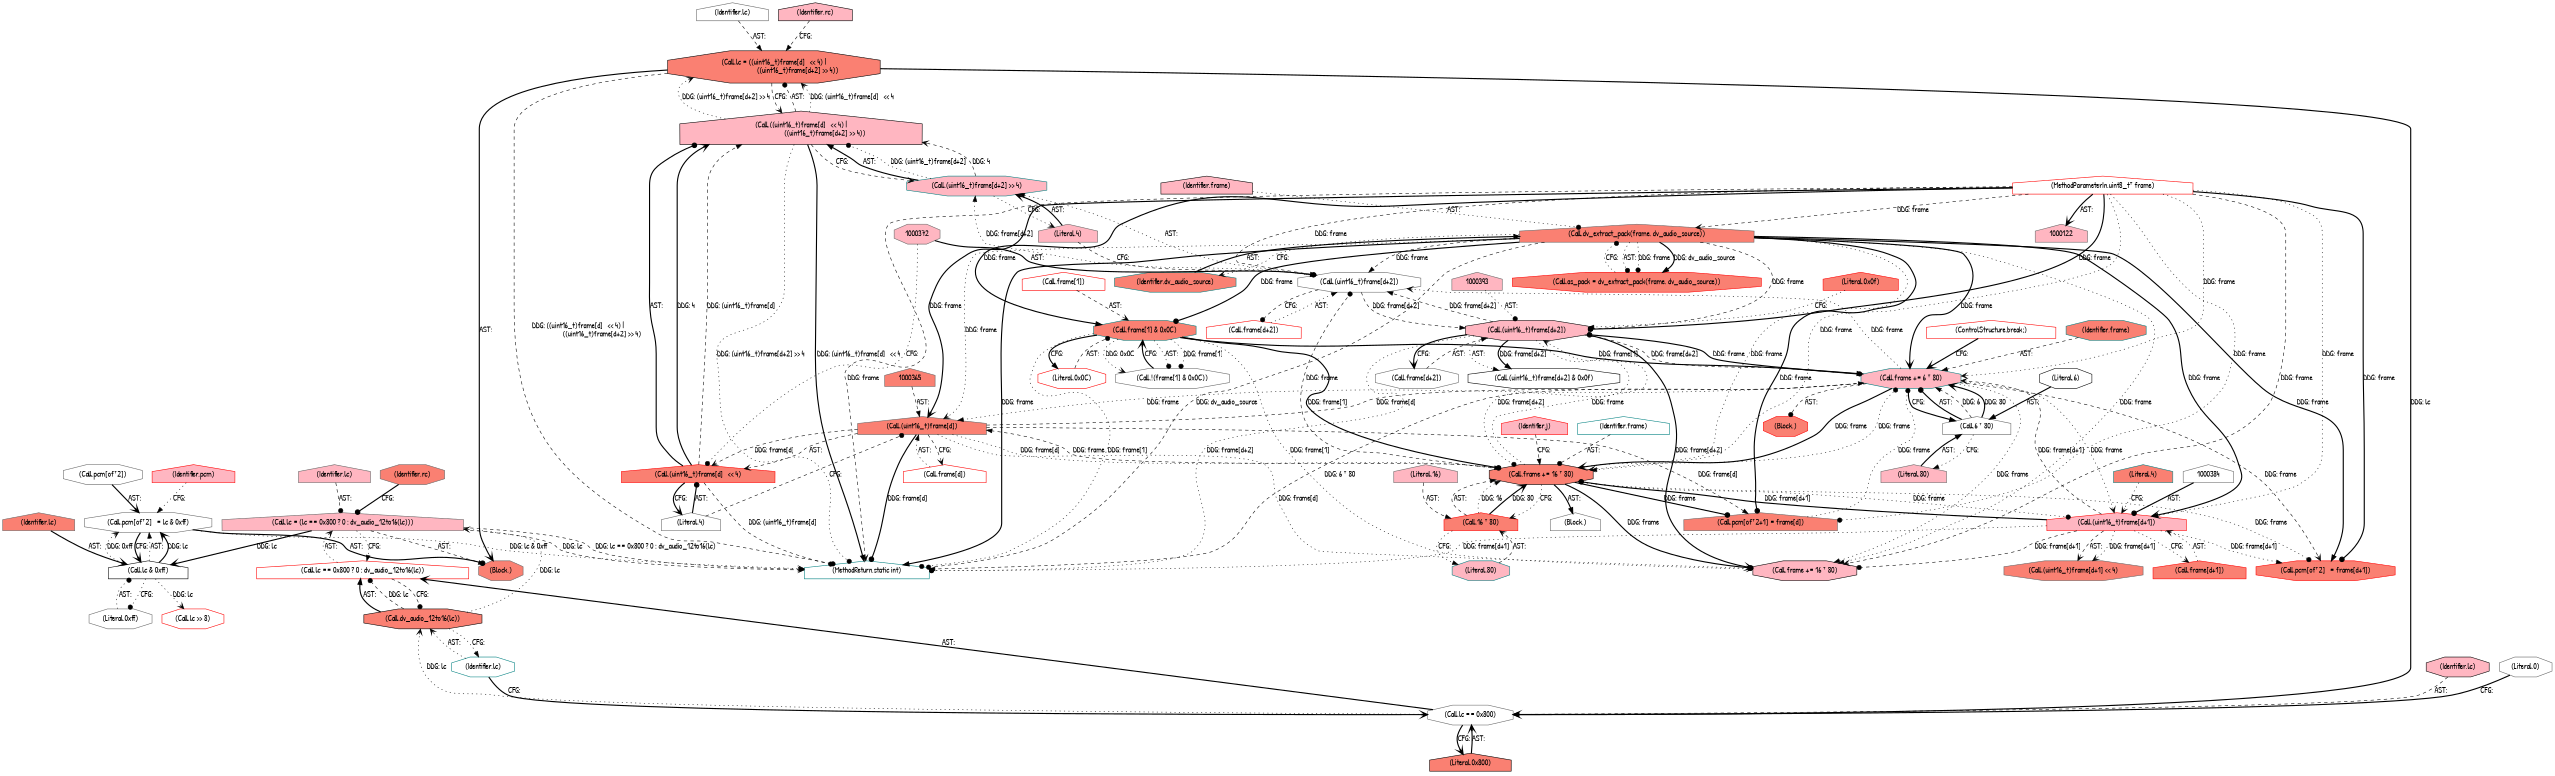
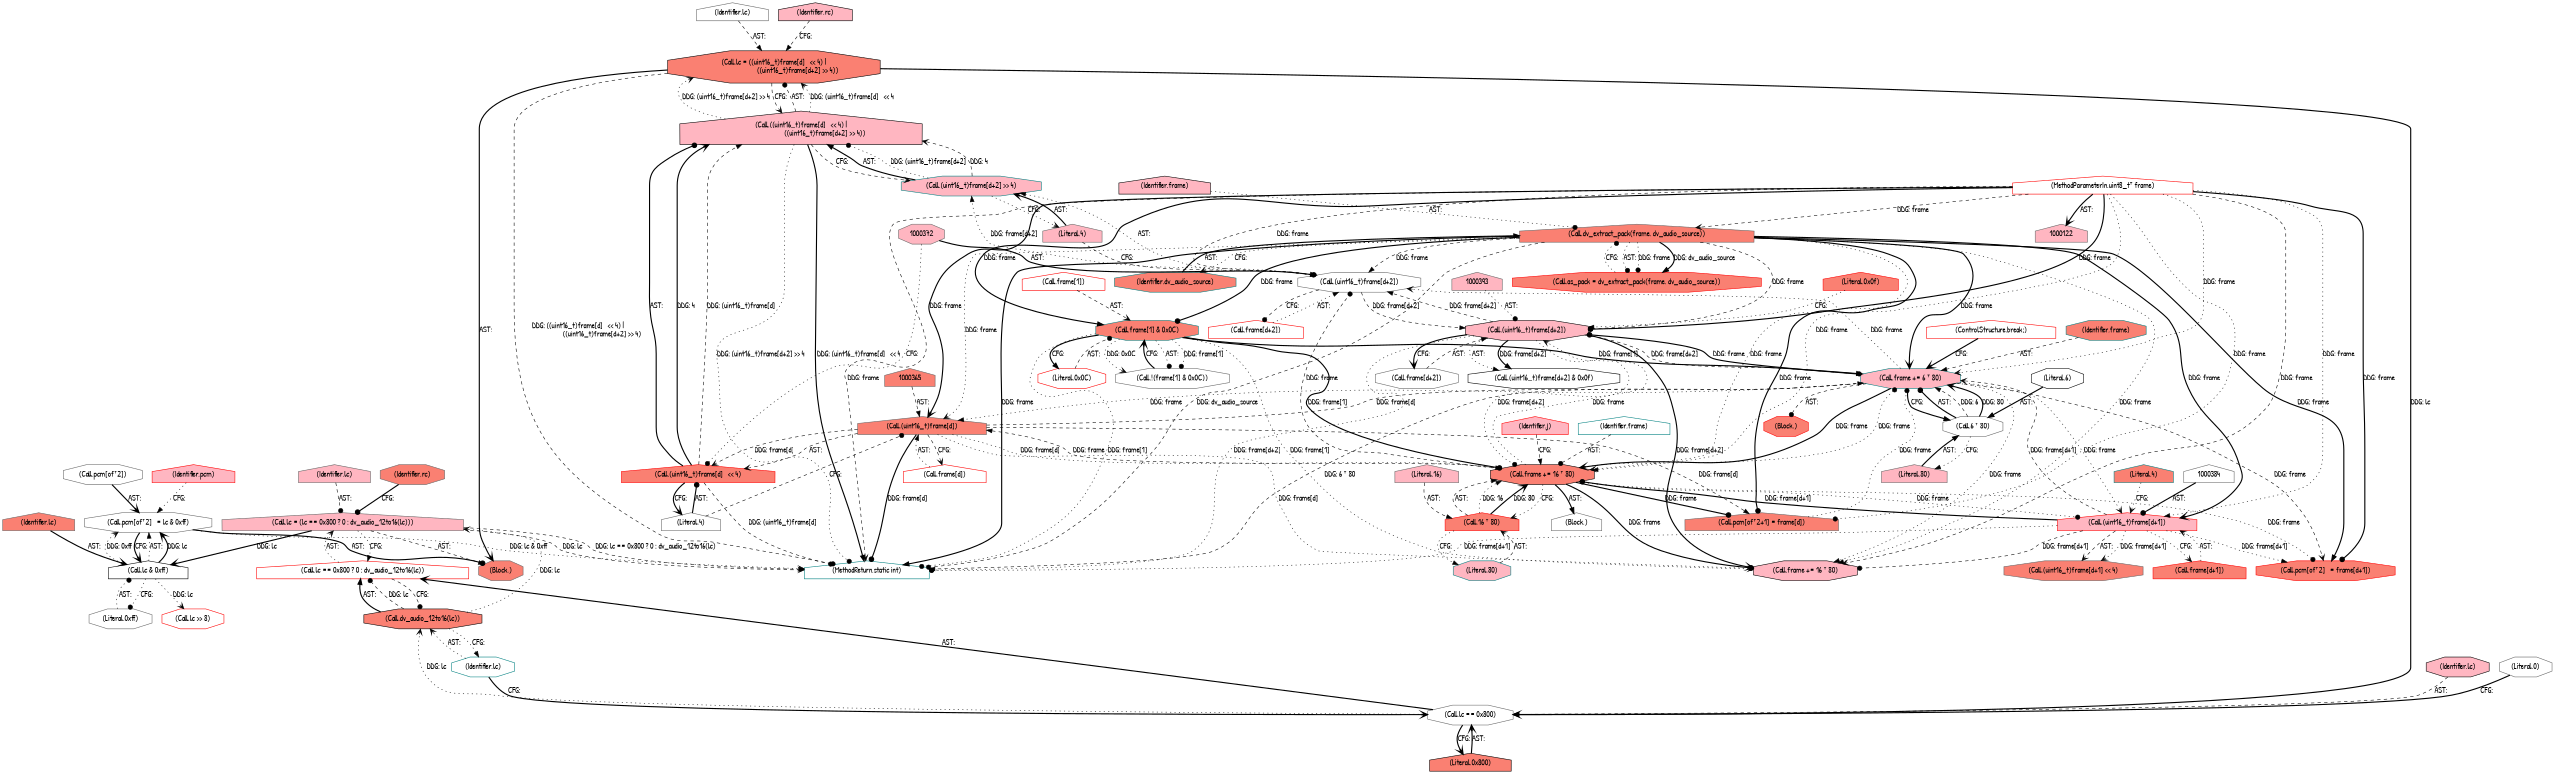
(1977, 427) -> (1973, 427)
